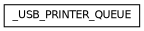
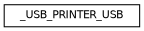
(72, 16) -> (72, 16)
